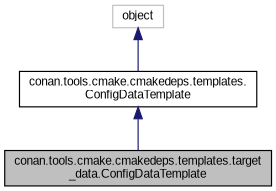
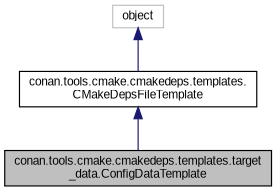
(138, 89) -> (138, 89)
